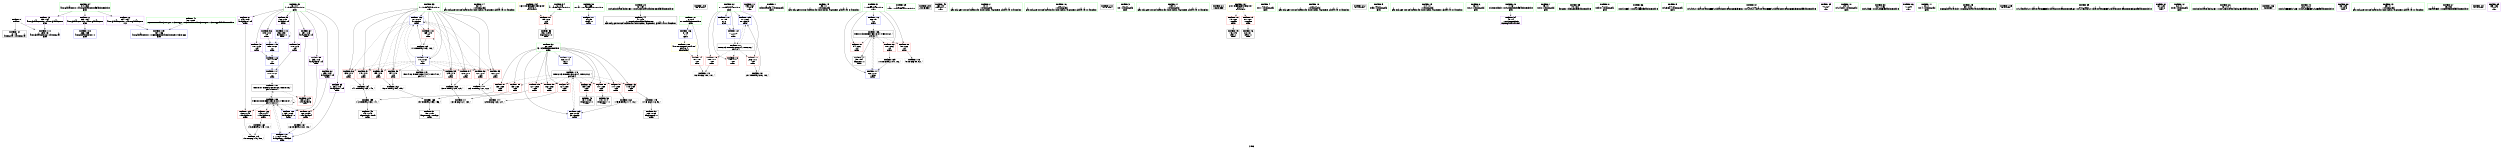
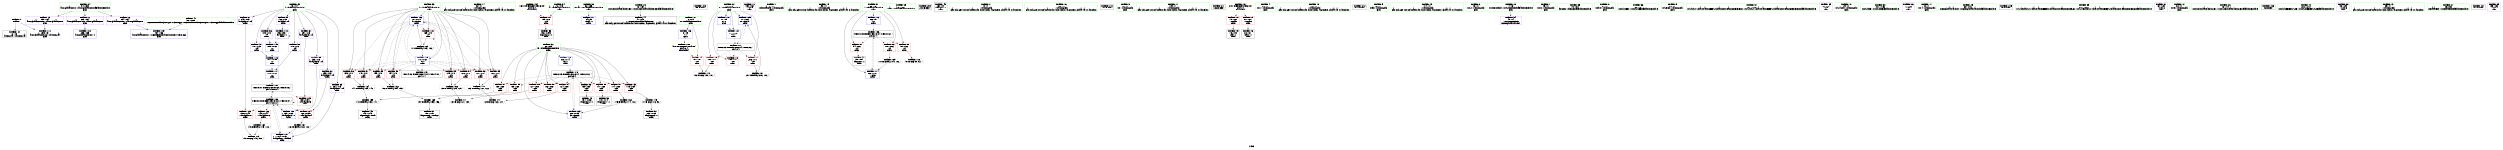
(125, 23) -> (125, 23)
(867, 46) -> (858, 53)
